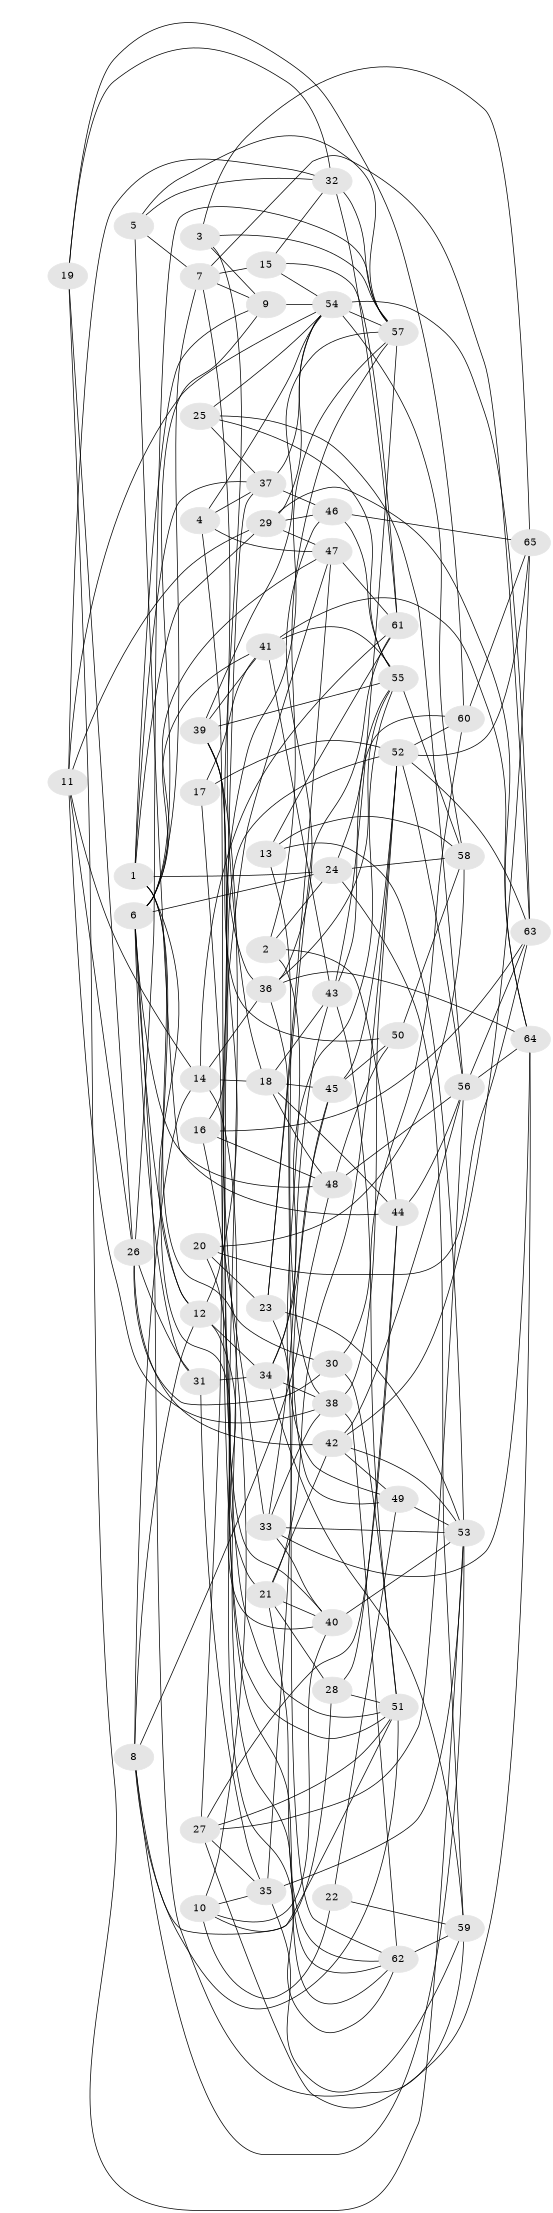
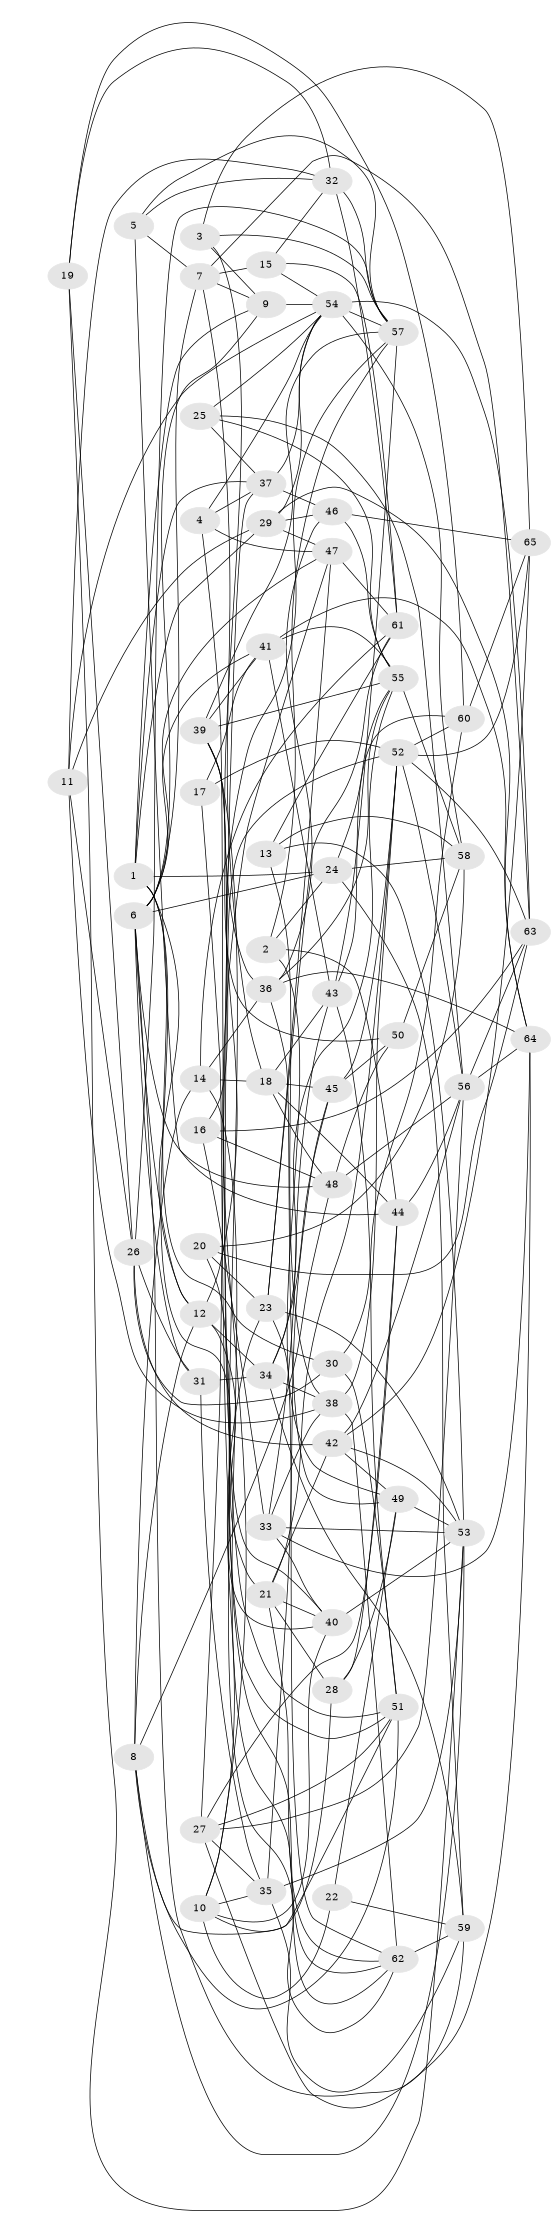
(118, 945) -> none
none -> (231, 1608)
(370, 1700) -> (365, 1636)
